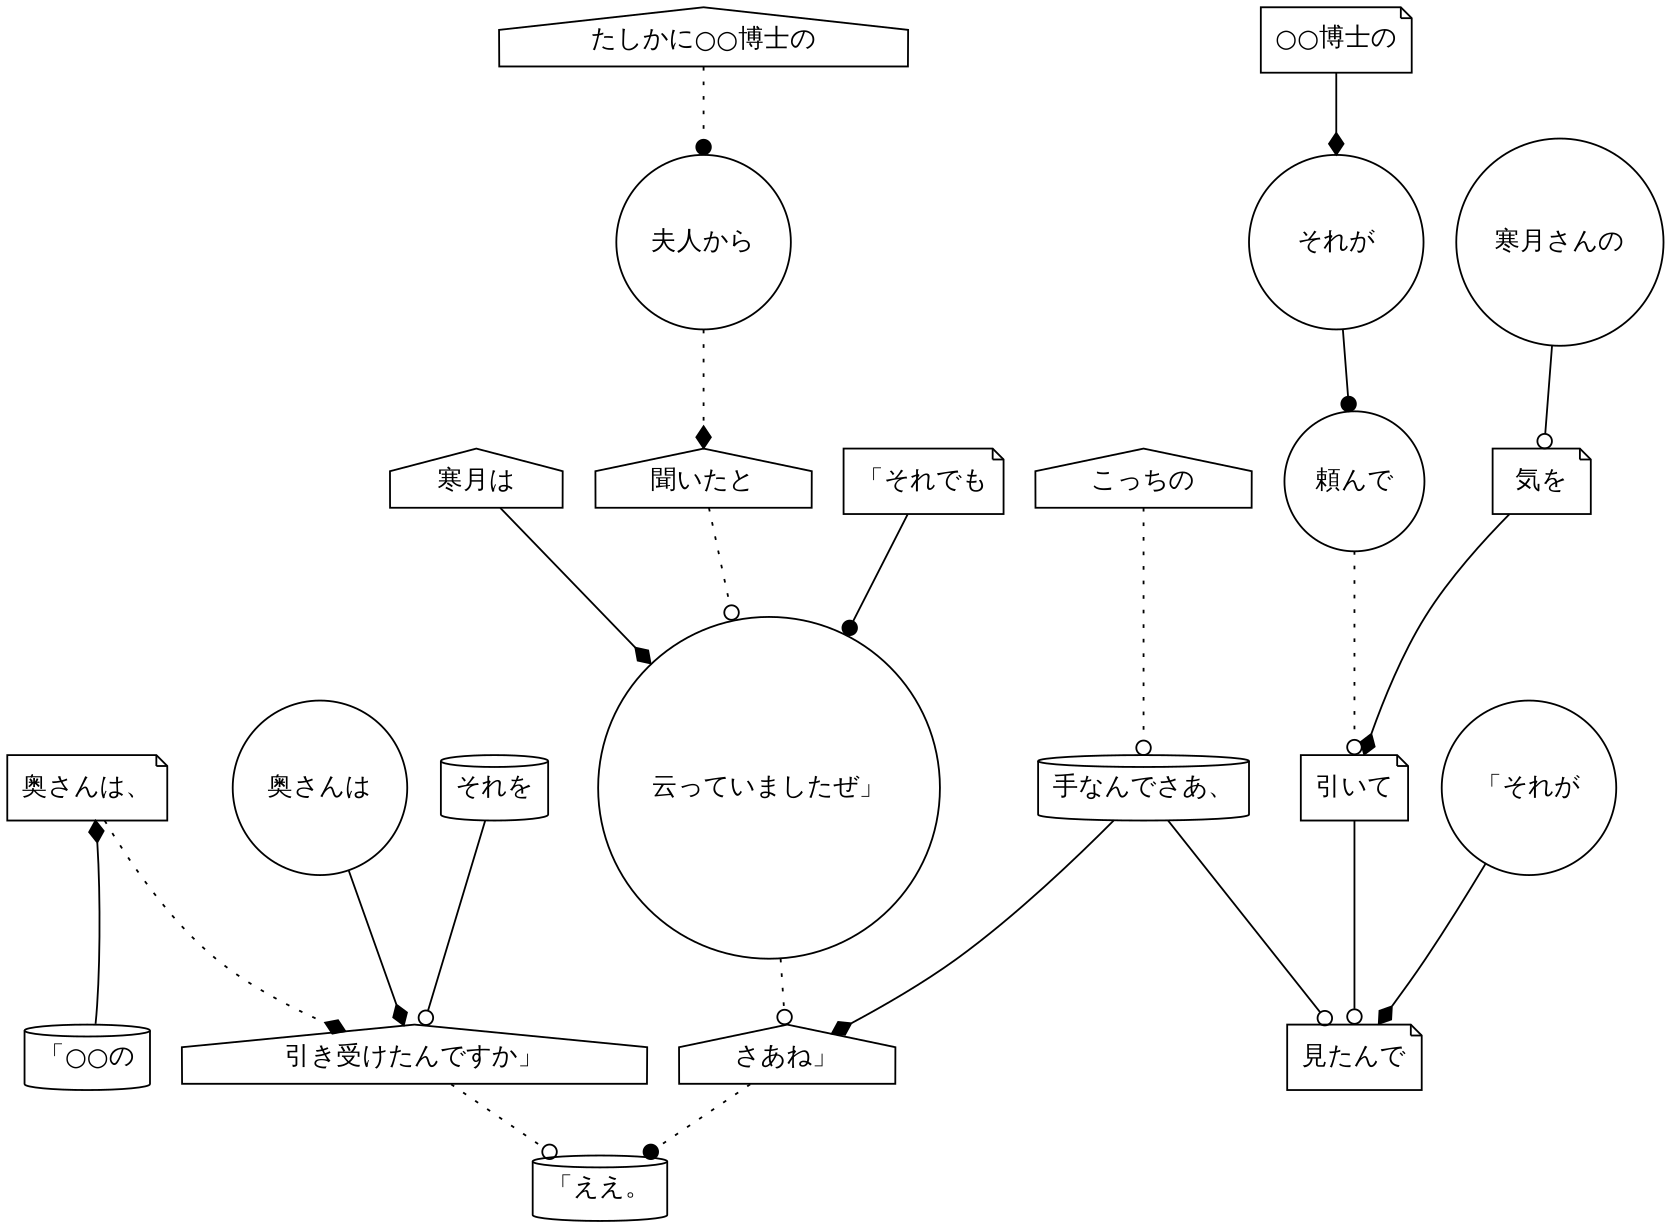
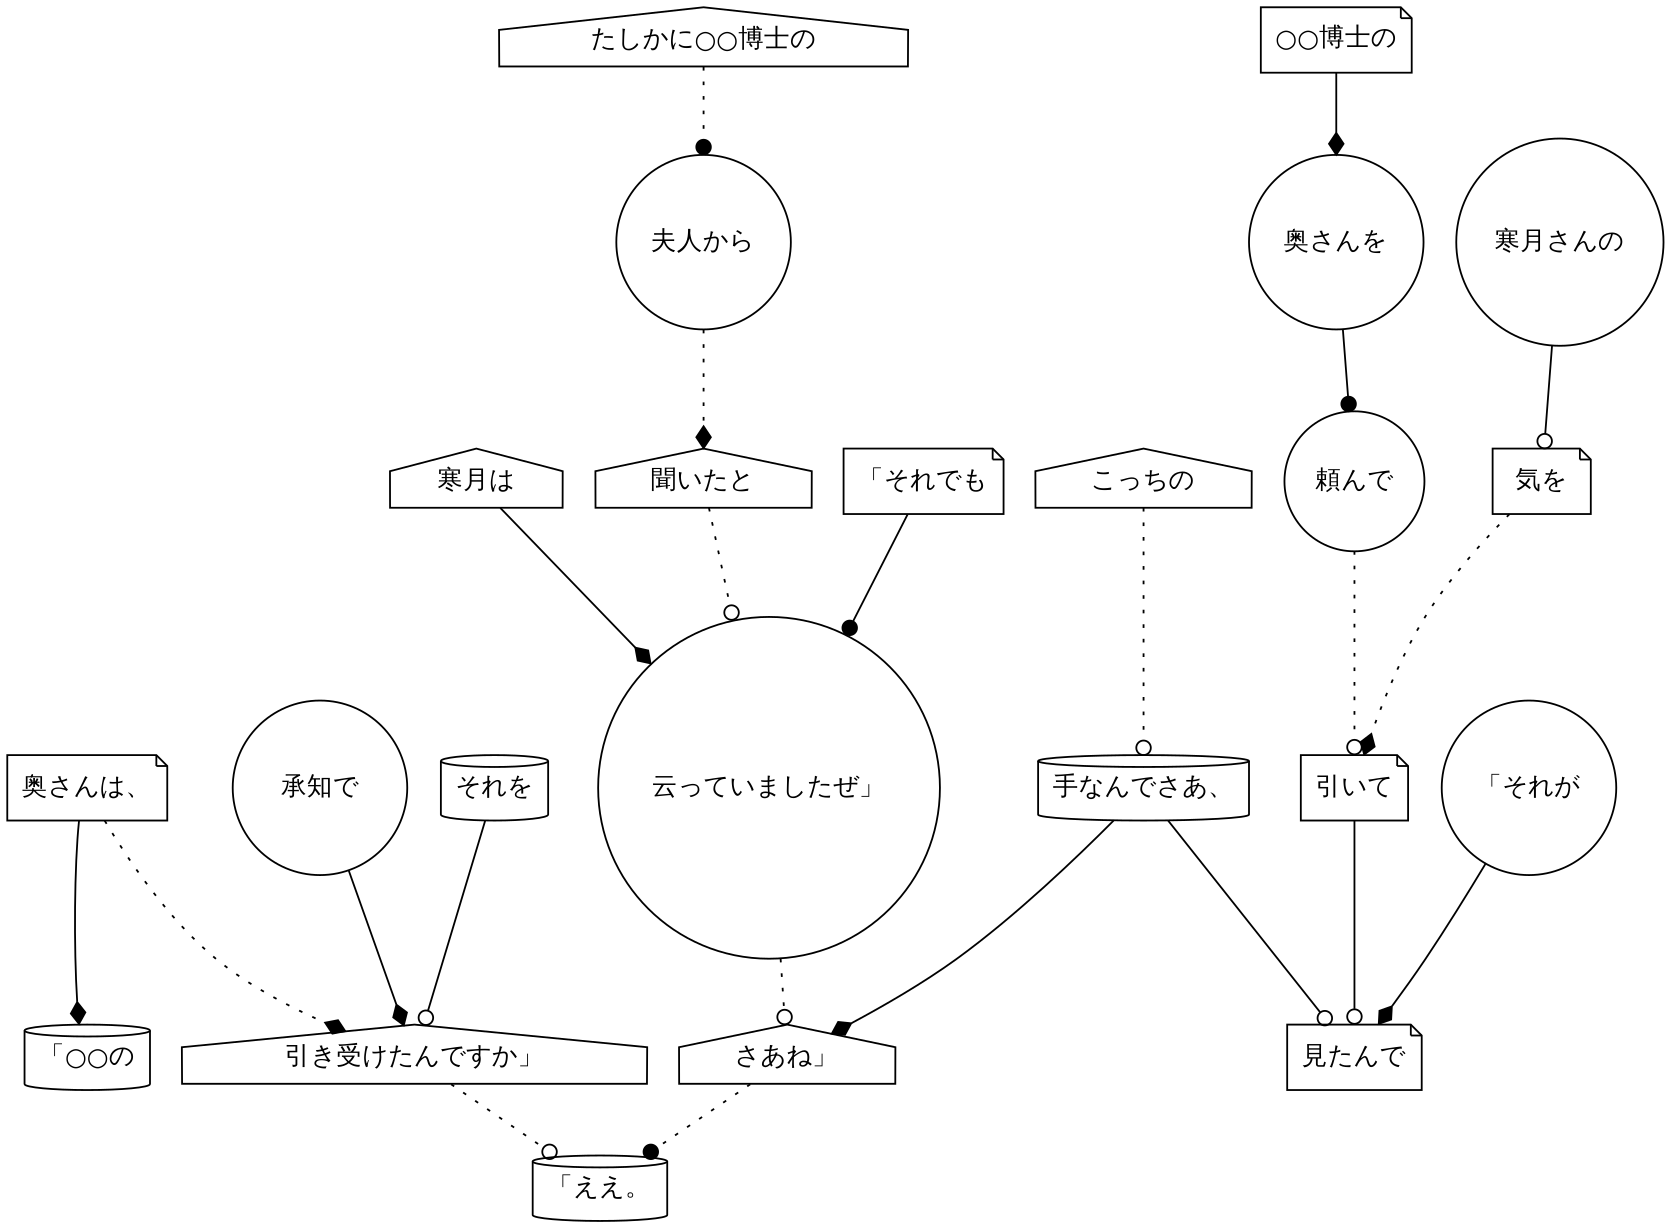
(1336, 242) -> (1336, 242)
(1426, 615) -> (1426, 615)
(320, 788) -> (320, 788)
(99, 933) -> (75, 911)
